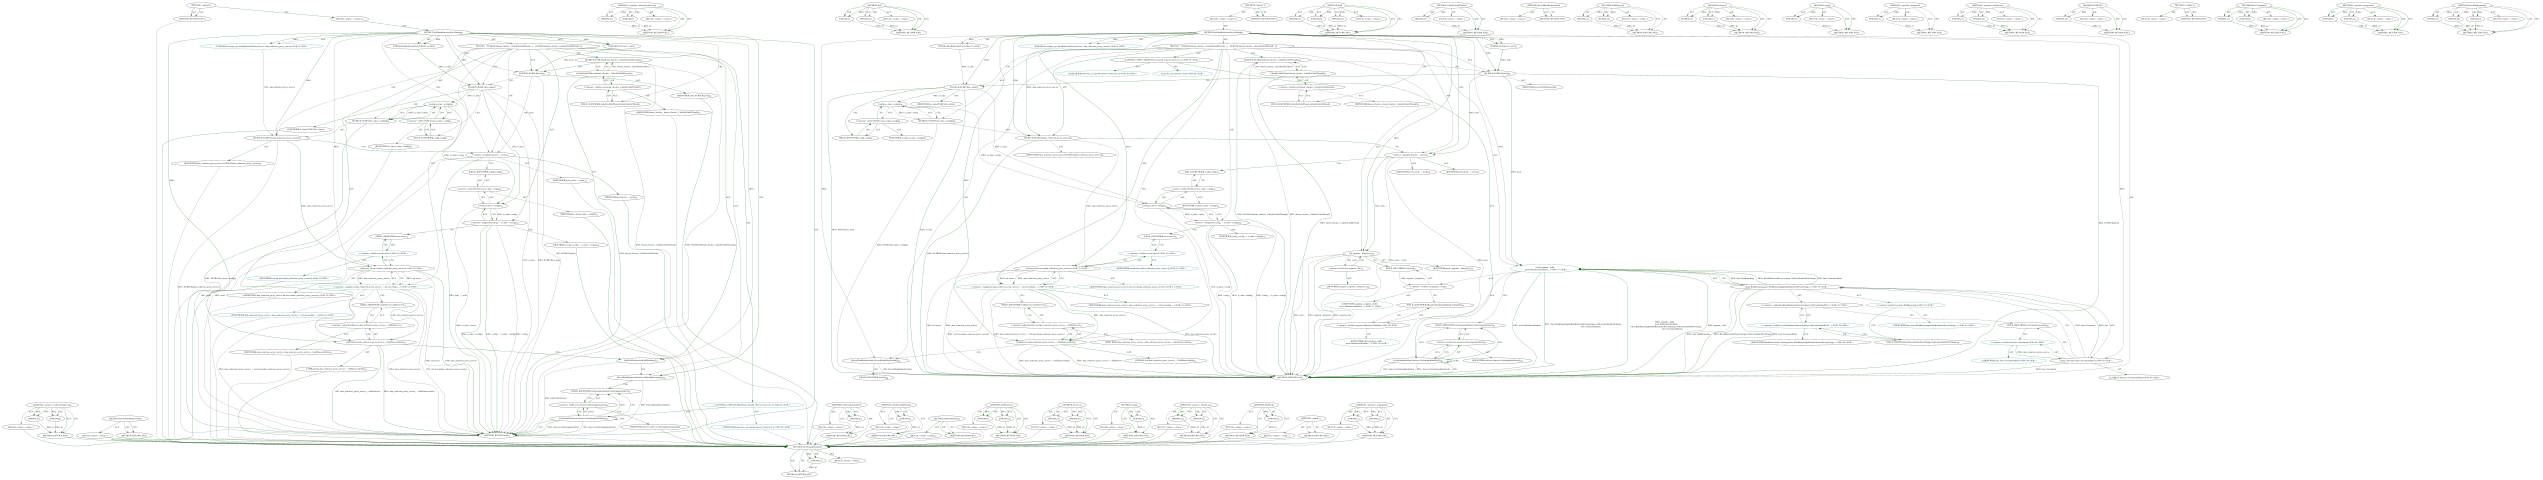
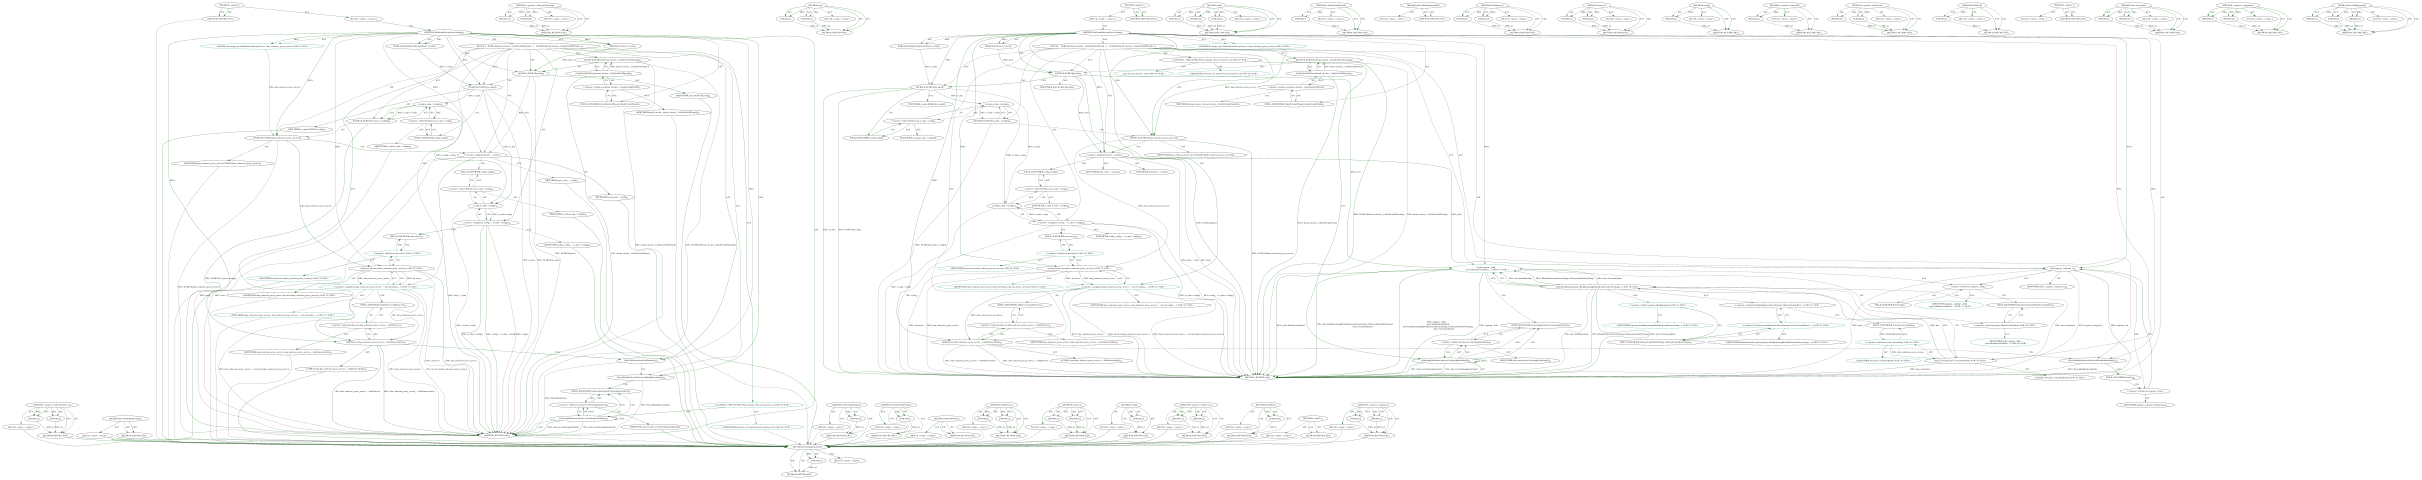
(1352, 260) -> (2137, 334)
(1375, 262) -> (2017, 277)
(1413, 278) -> (1957, 295)
(2026, 334) -> (1891, 334)
(2059, 340) -> (1903, 335)
none -> (2132, 384)
